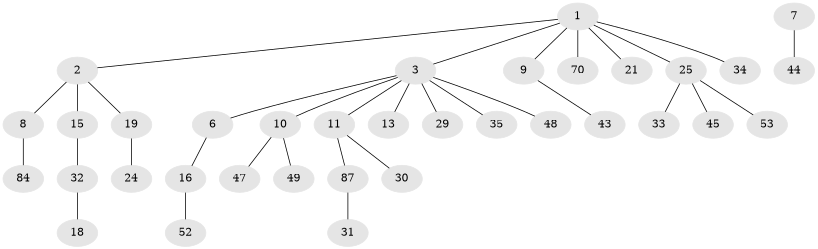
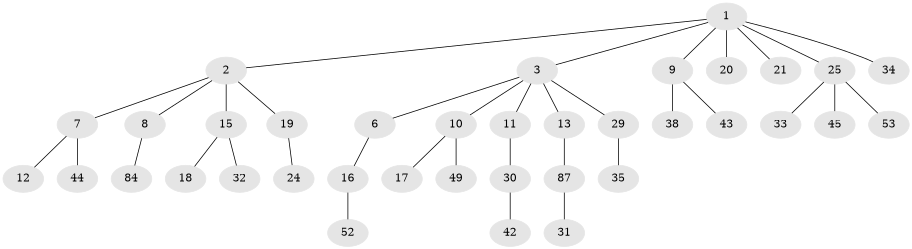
(578, 71) -> (727, 71)
none -> (152, 98)
(456, 98) -> (618, 152)
(551, 125) -> none
none -> (672, 125)
(341, 152) -> (564, 152)
none -> (23, 179)
(240, 179) -> (402, 179)
(77, 206) -> (206, 152)
none -> (510, 233)
